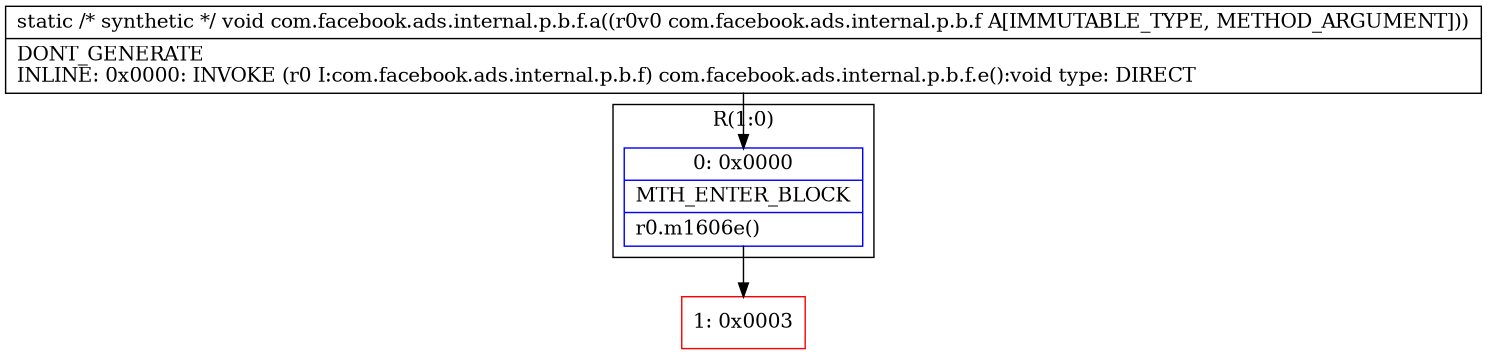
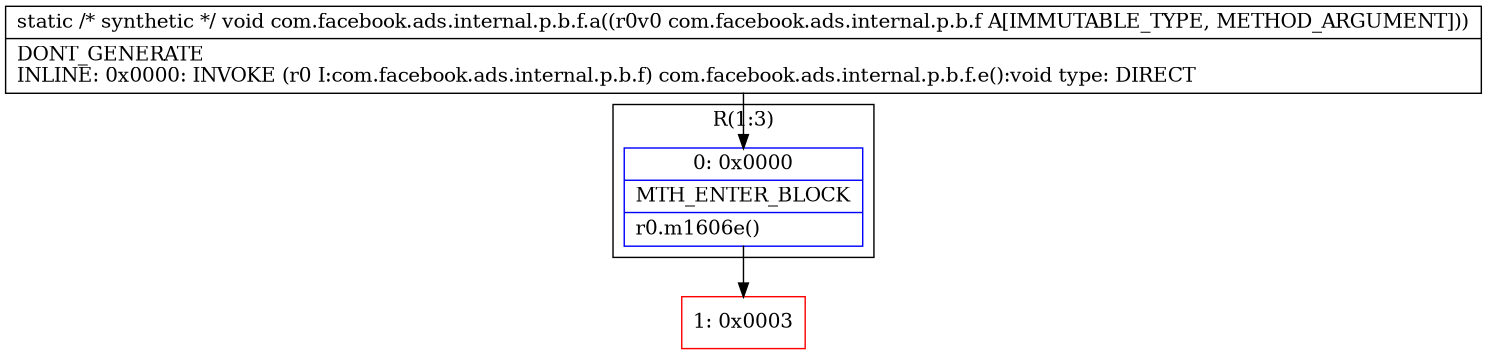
(743, 121) -> (743, 121)
